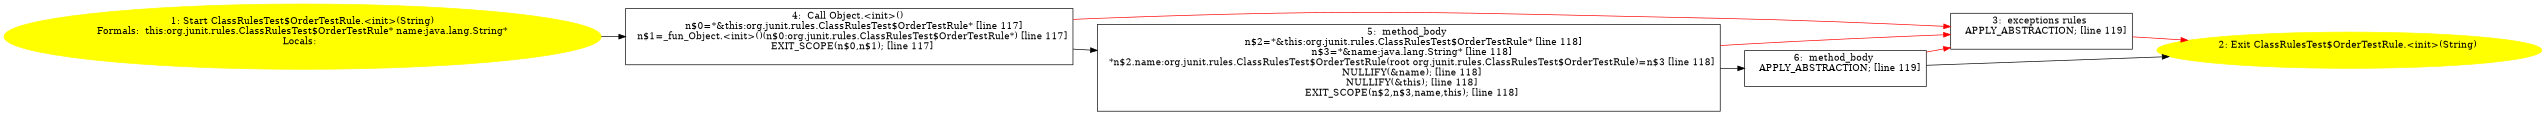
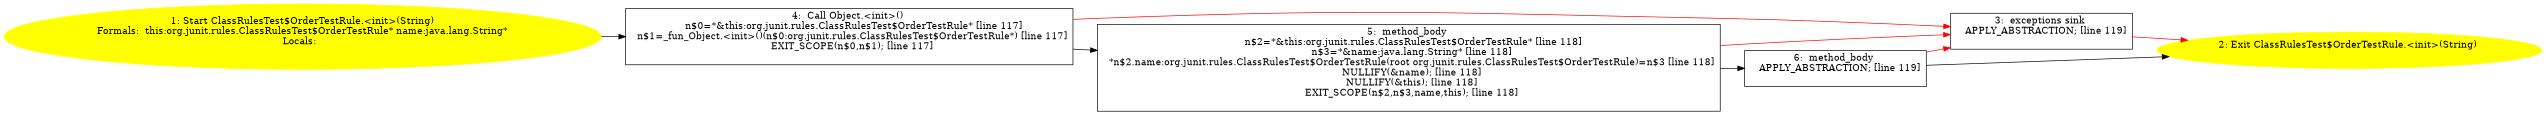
(2042, 31) -> (2042, 31)
